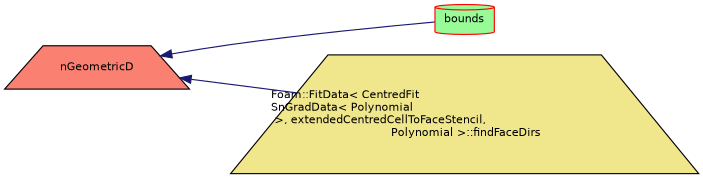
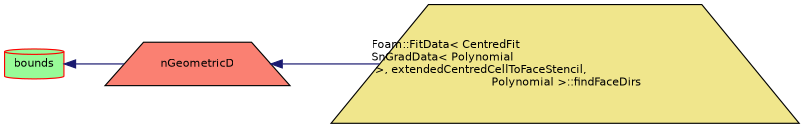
(303, 35) -> (100, 64)
